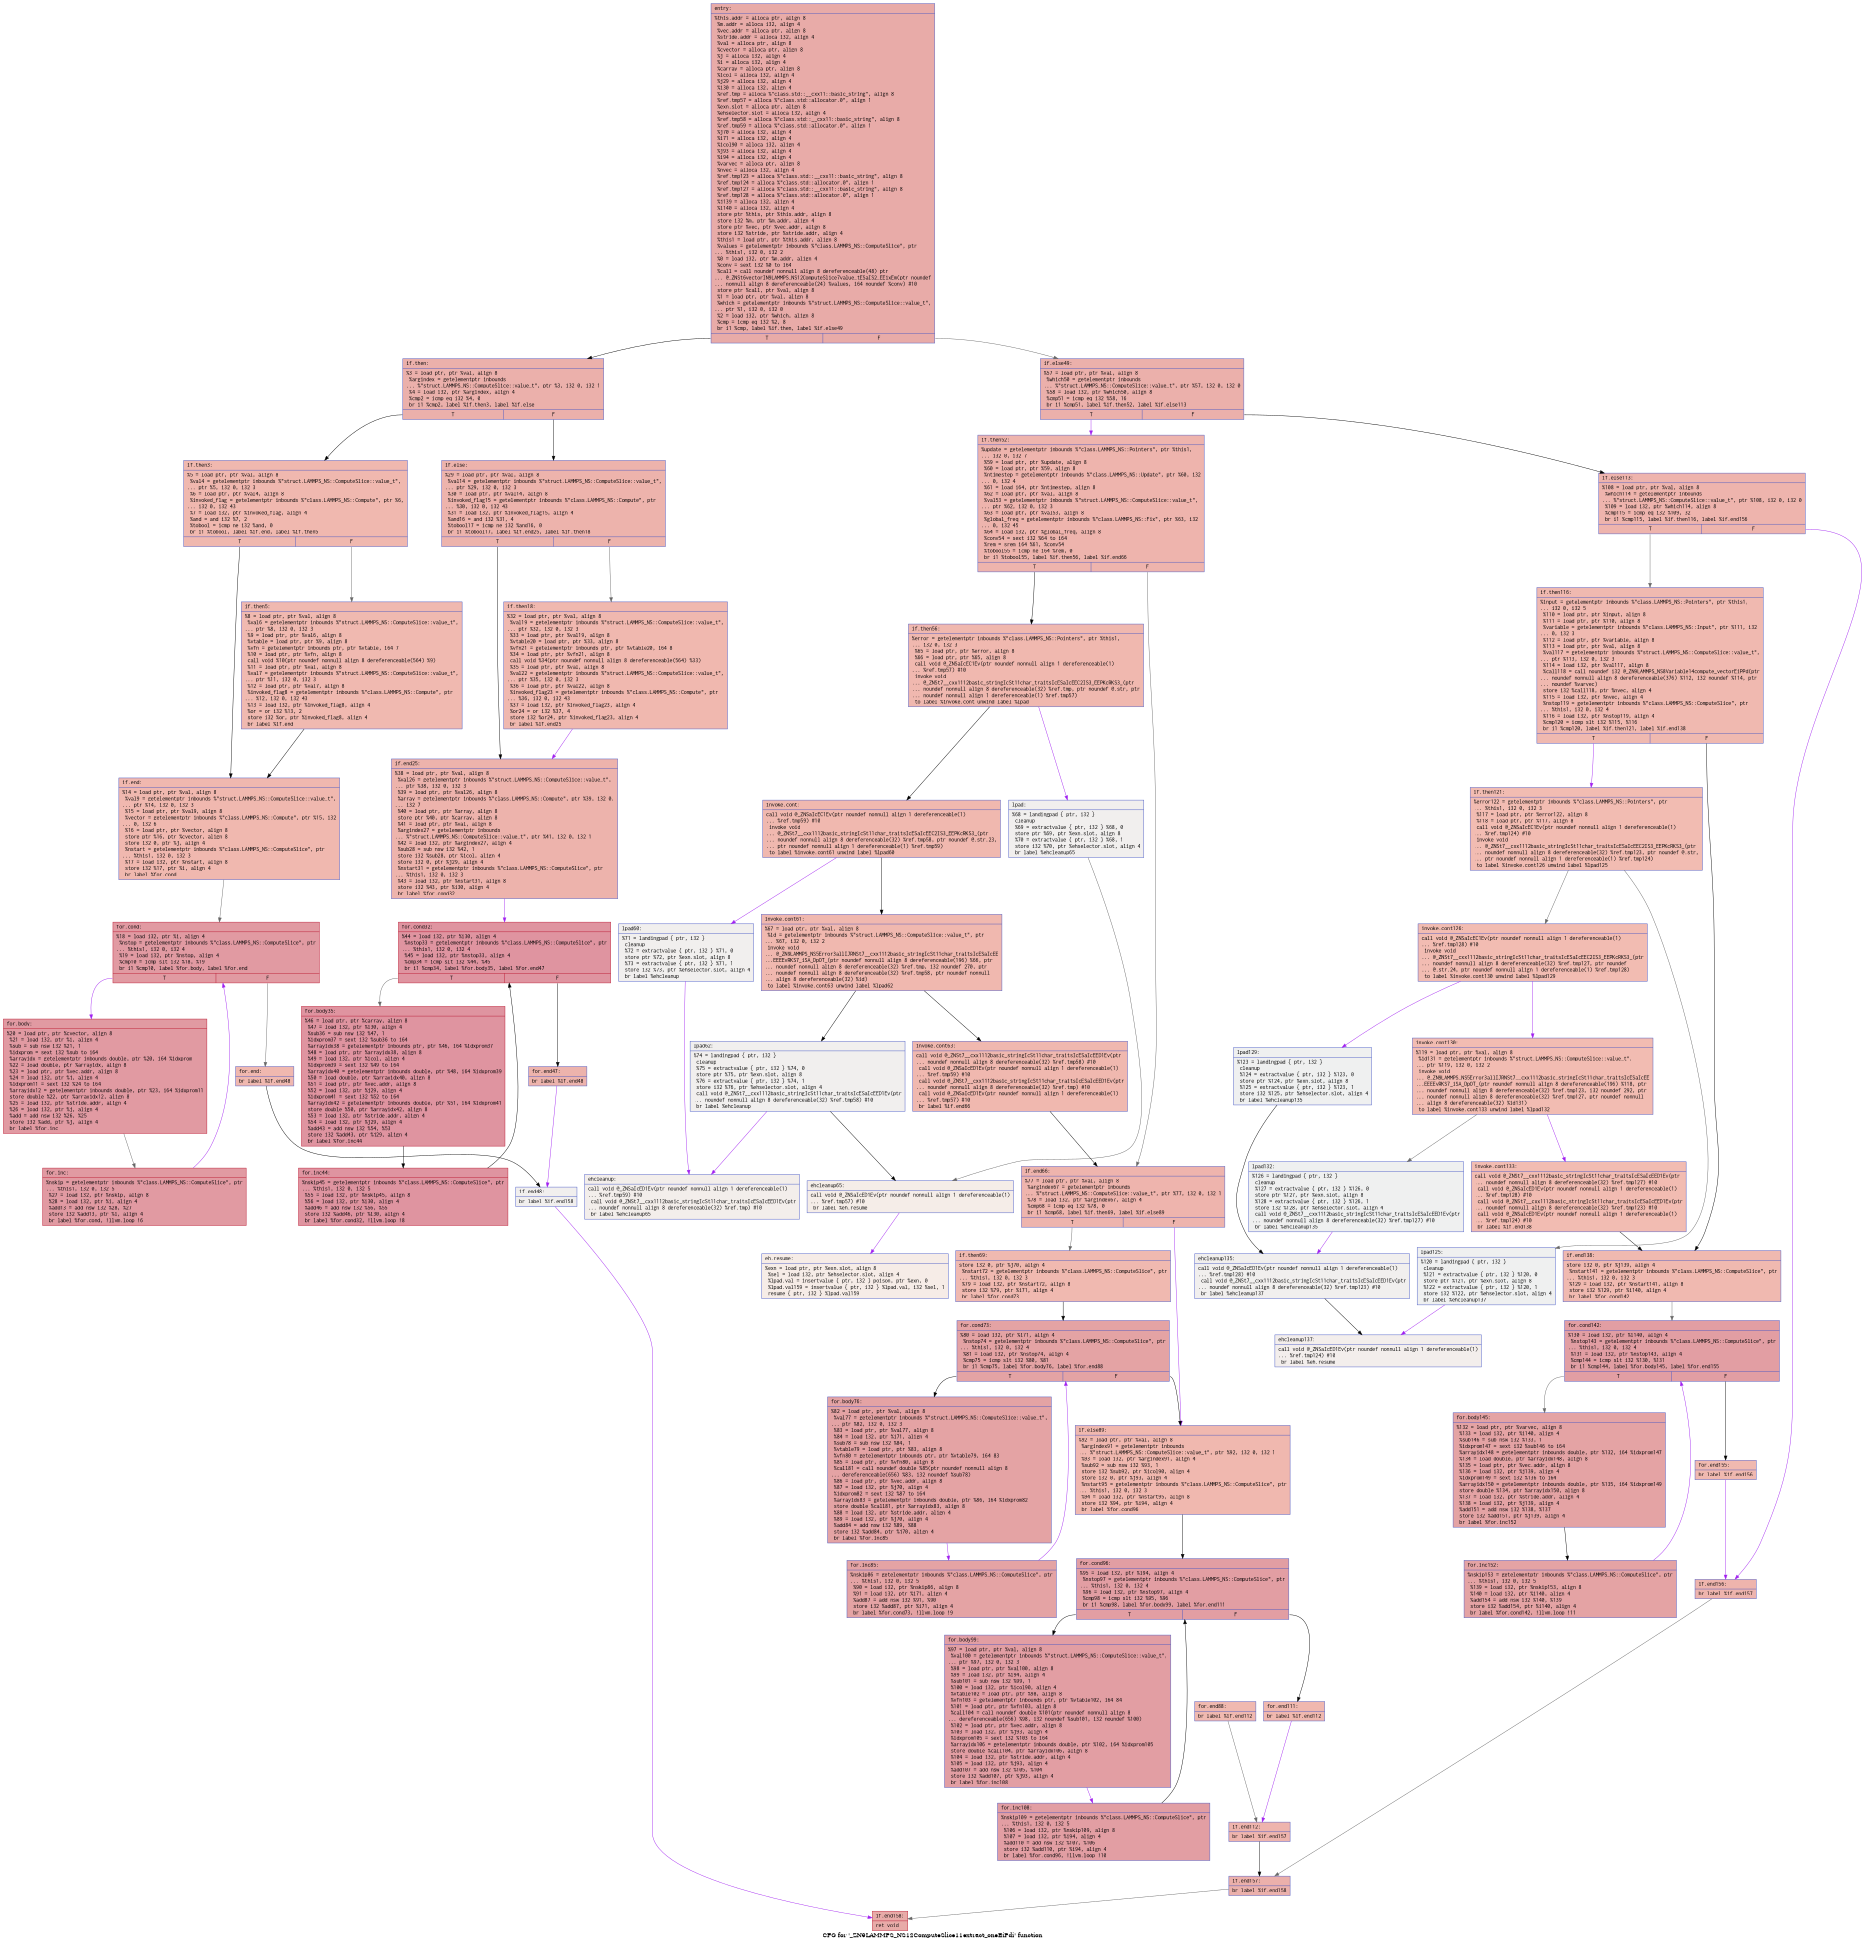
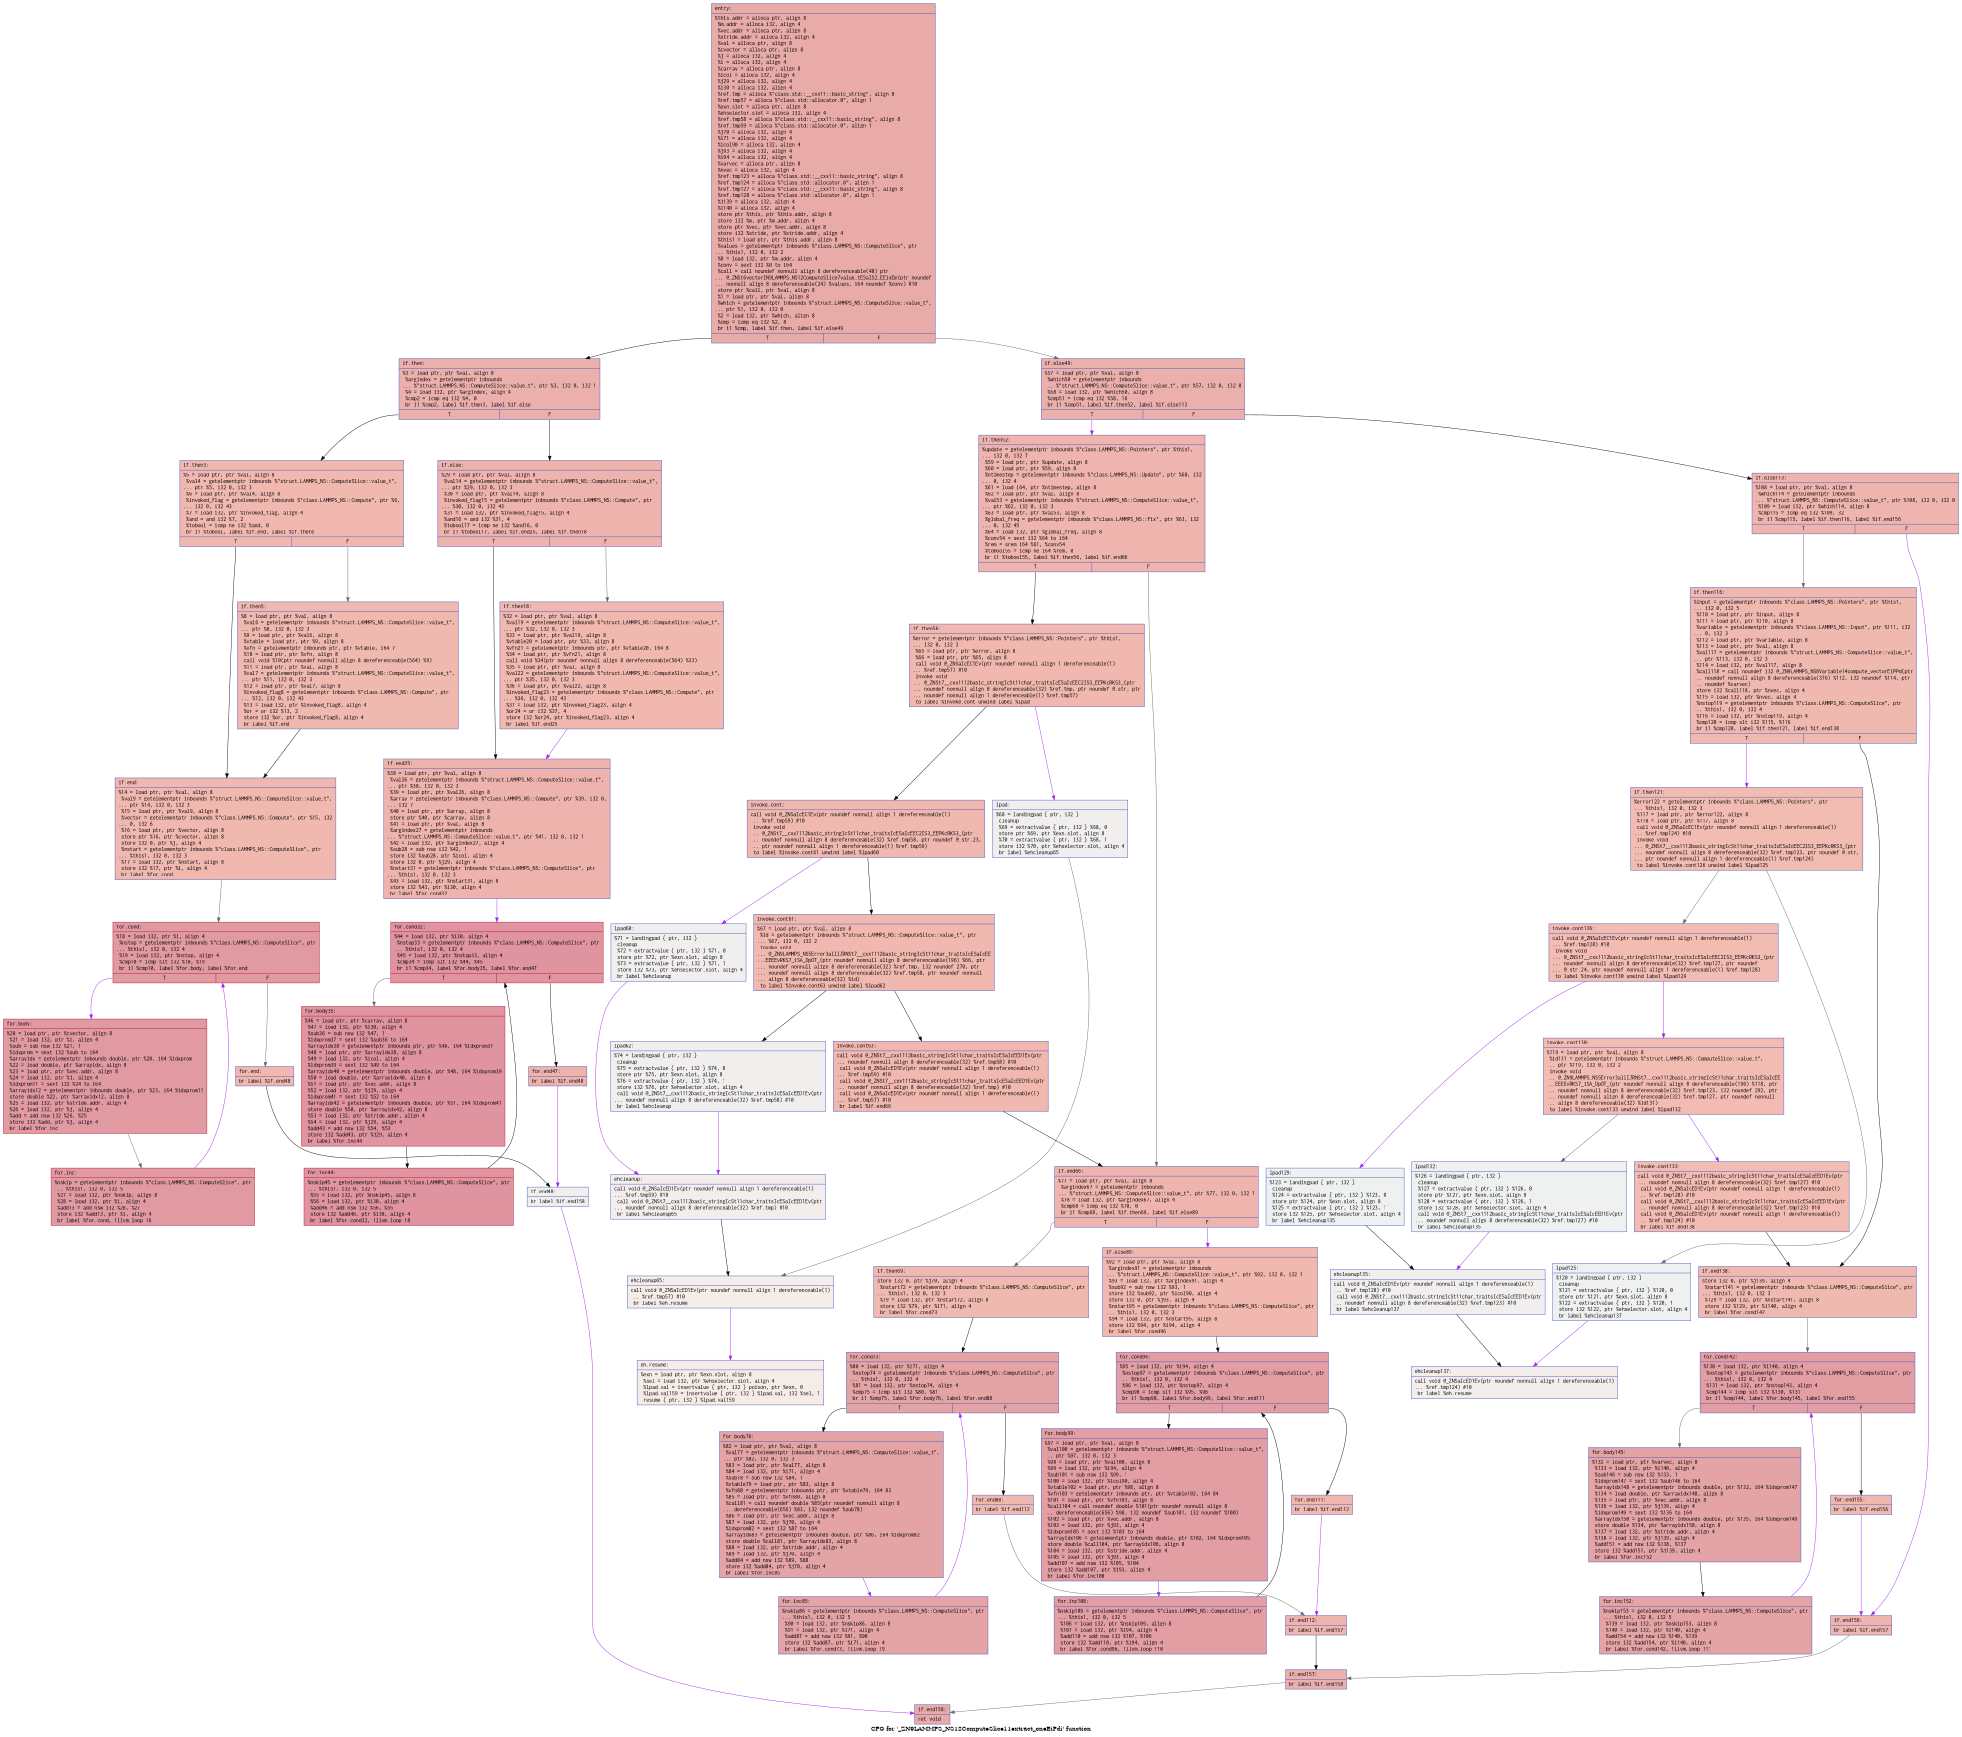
(861, 1144) -> (724, 1245)
(1177, 1398) -> (1005, 1452)
(890, 1921) -> (932, 1714)
